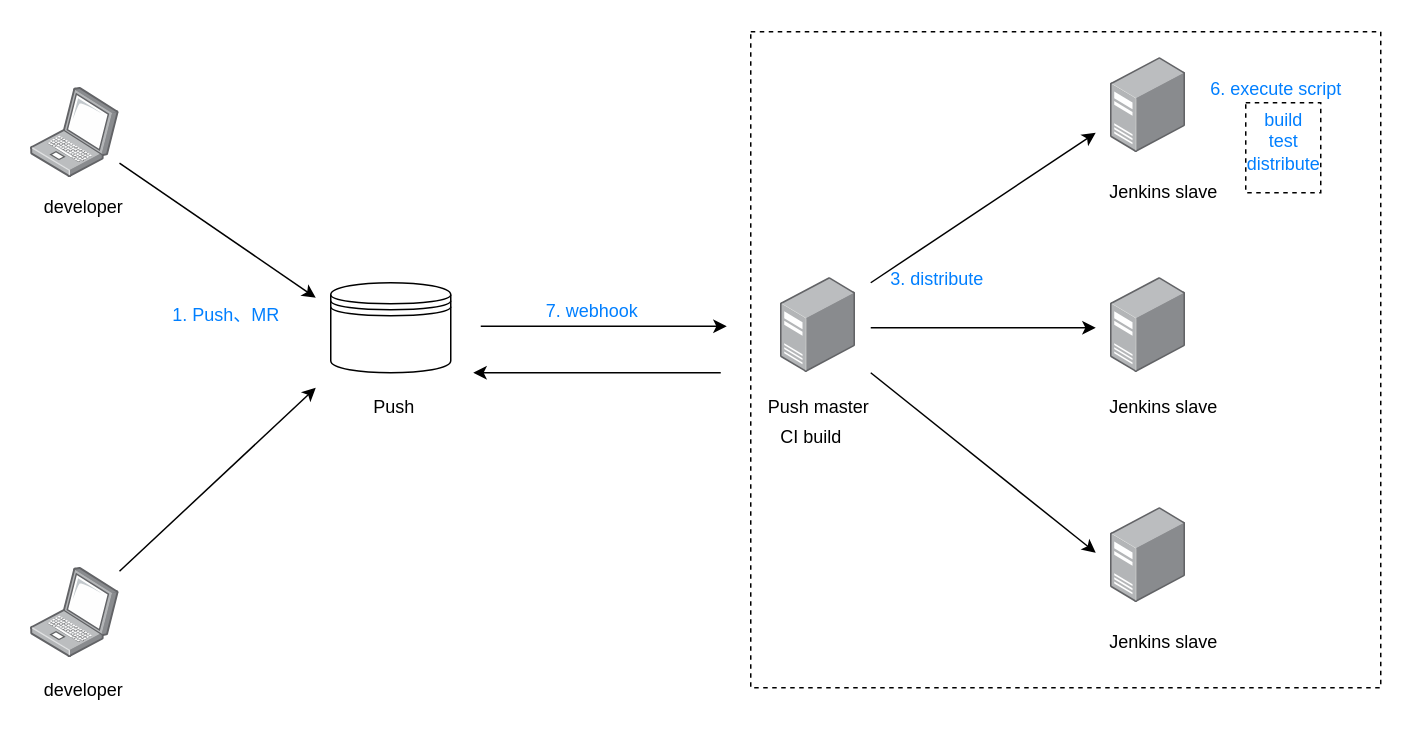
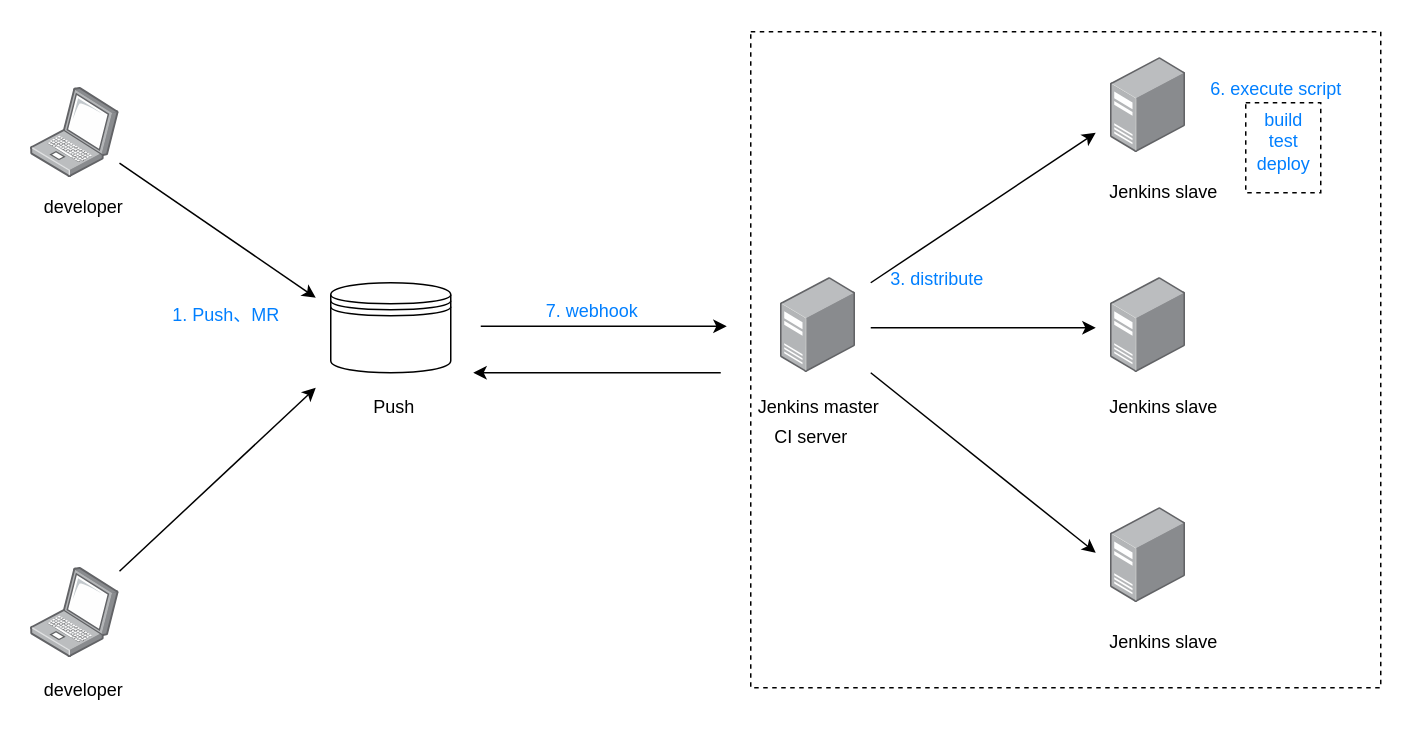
(1284, 142) -> (1284, 142)
(819, 407) -> (819, 407)
(812, 437) -> (812, 437)
